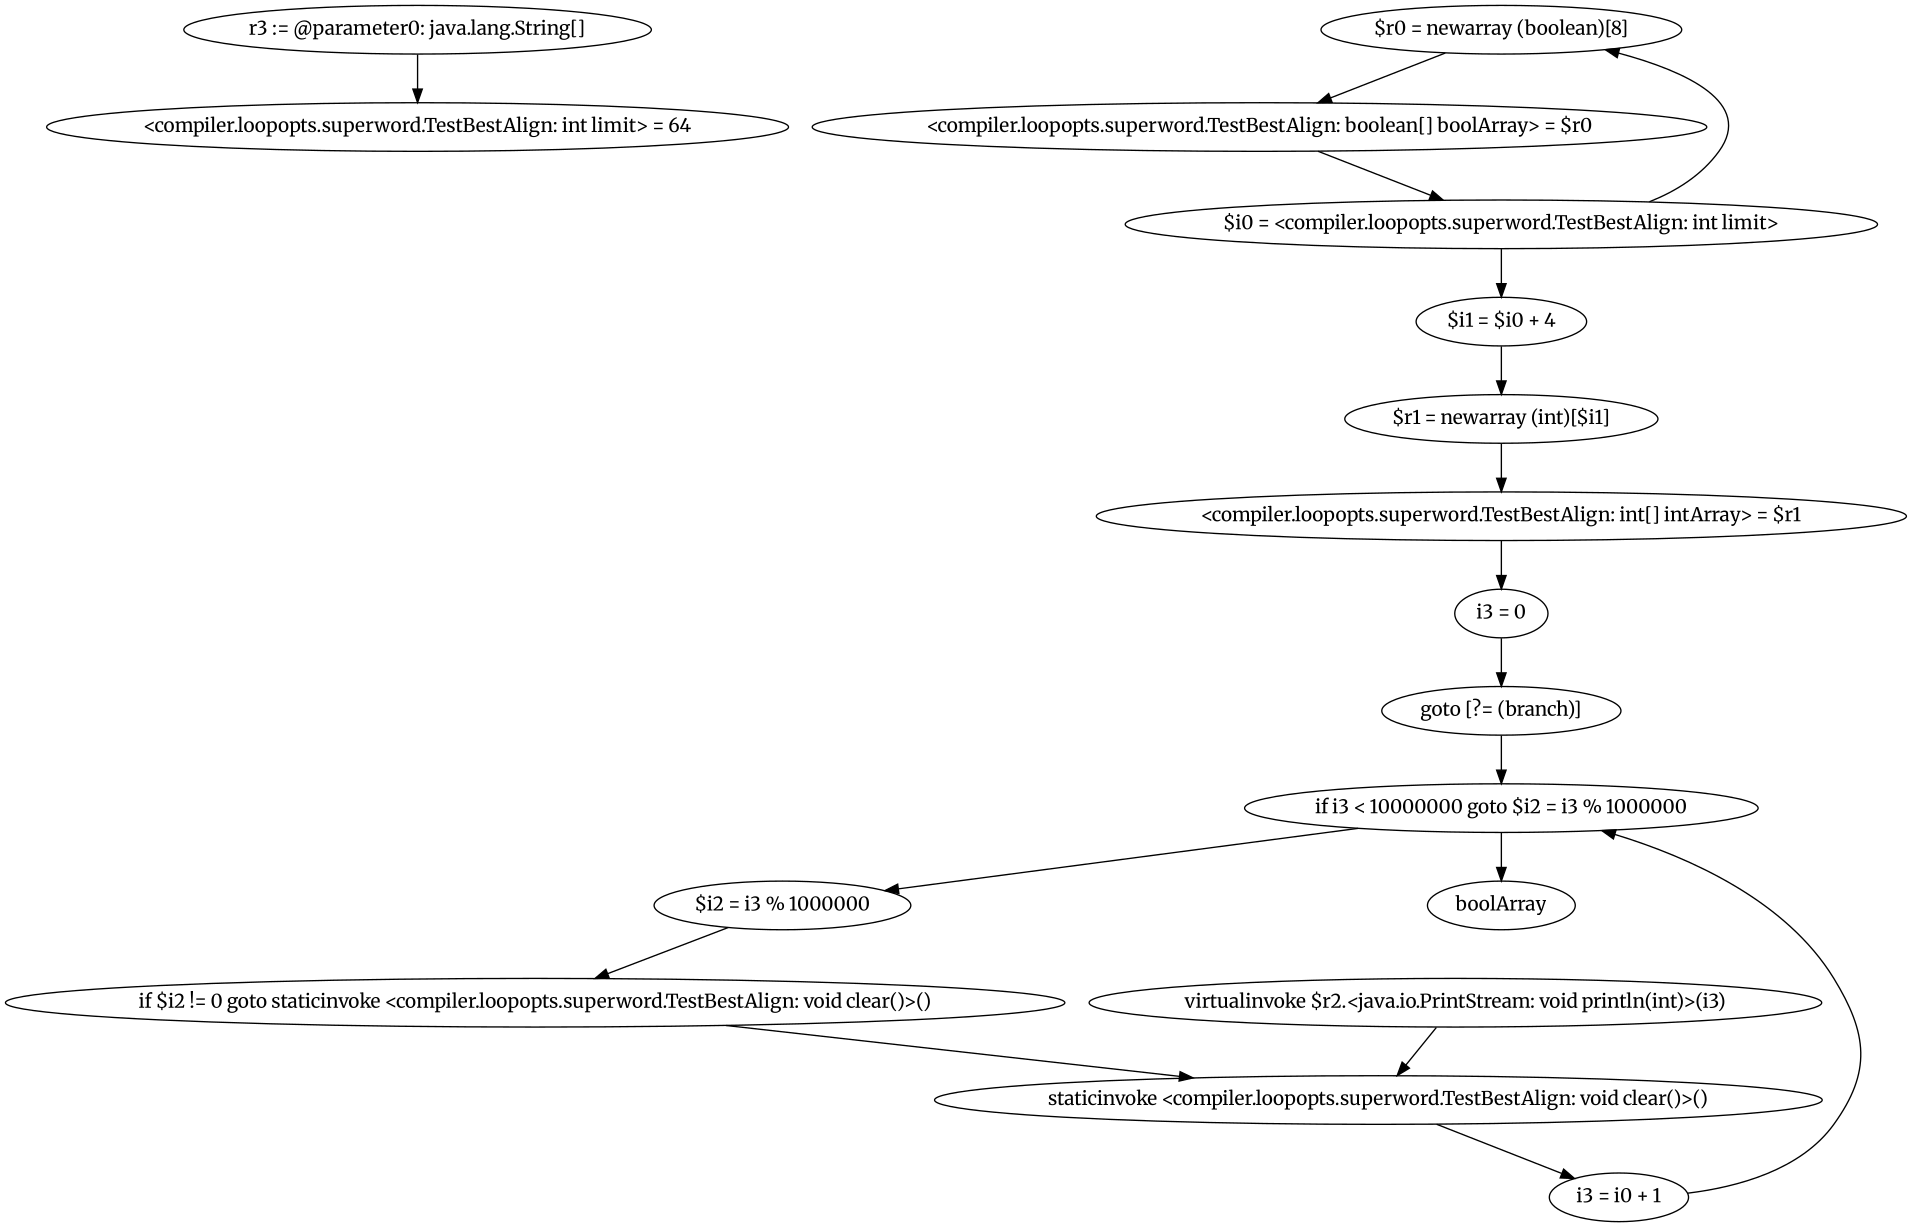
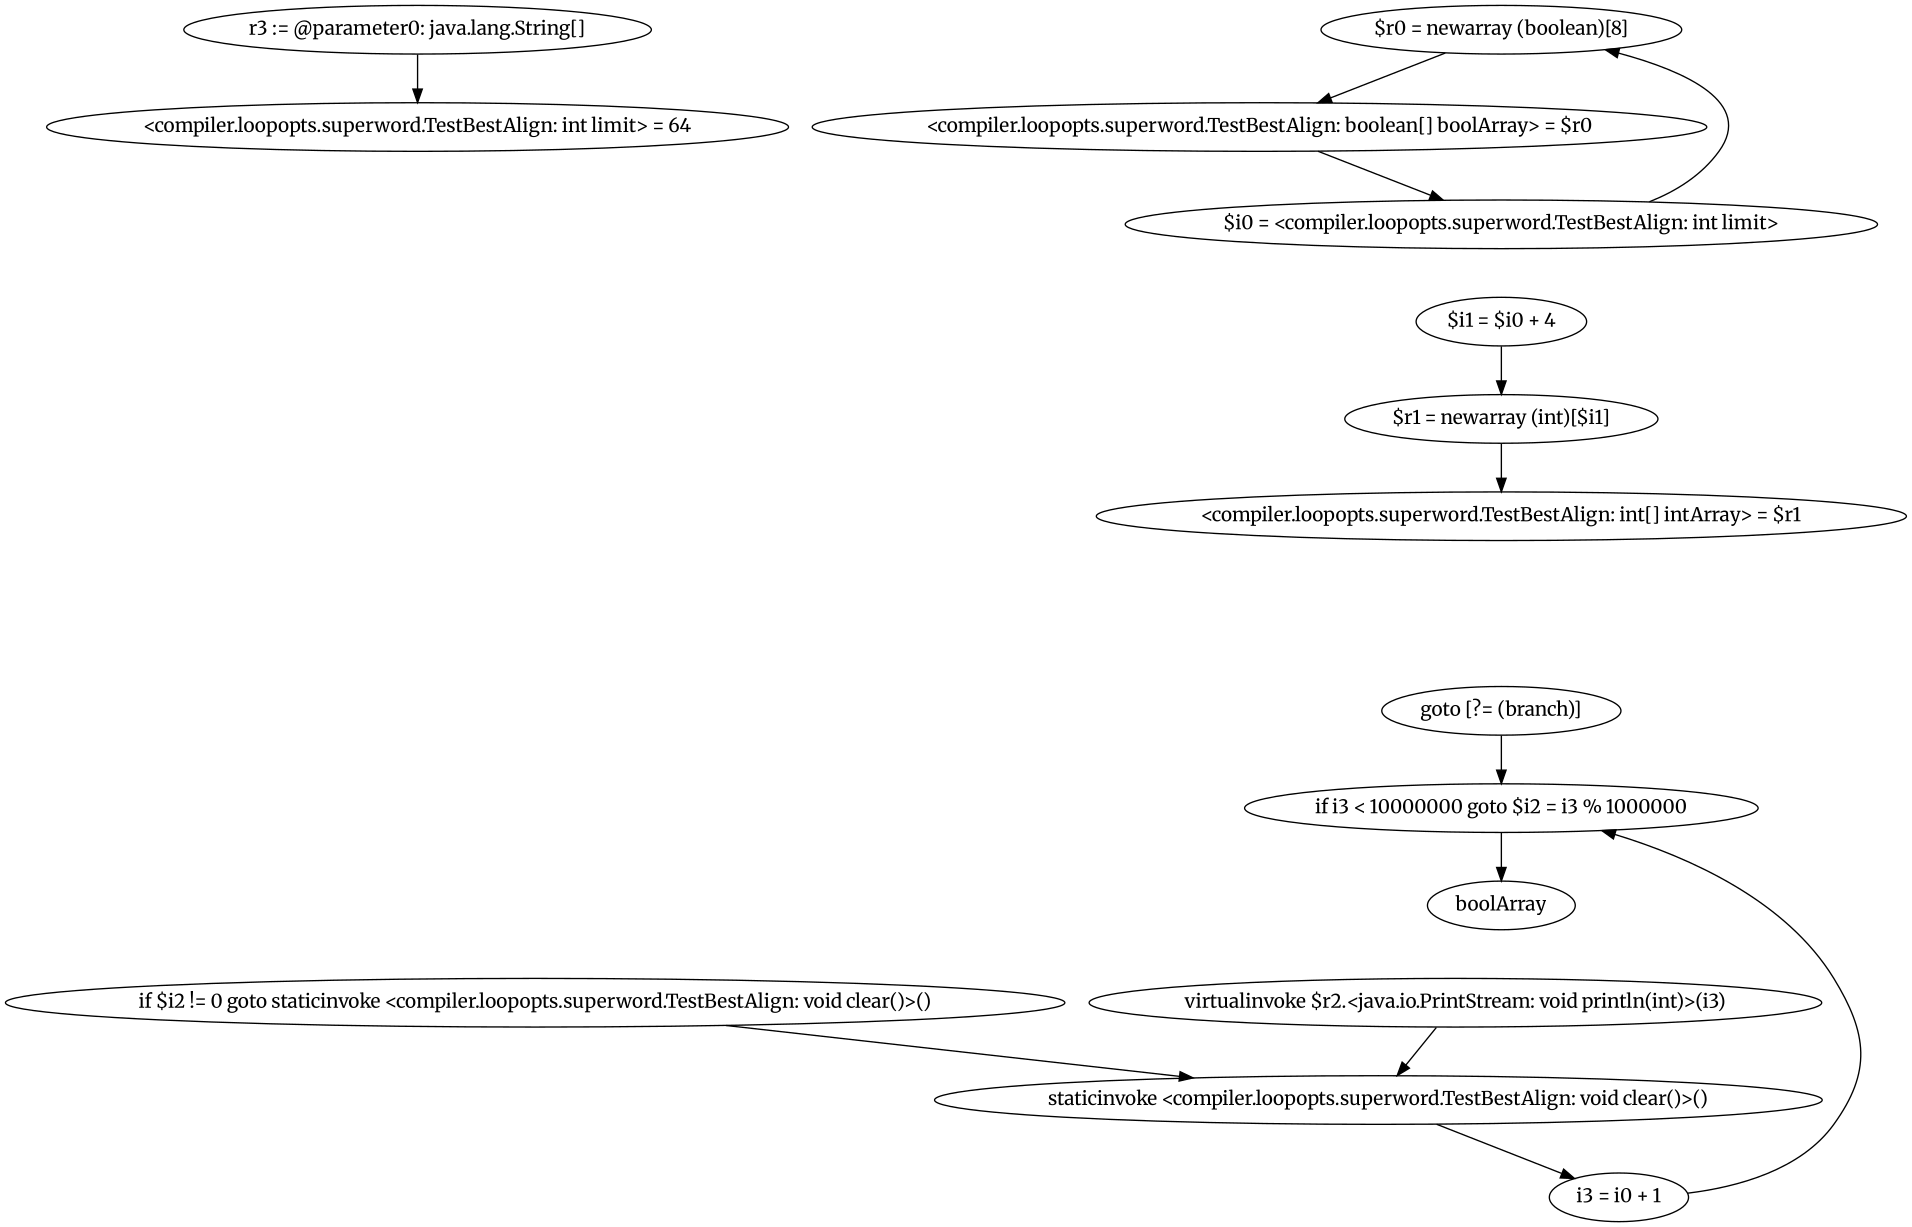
(1501, 266) -> none
(1501, 614) -> none
(782, 905) -> none
